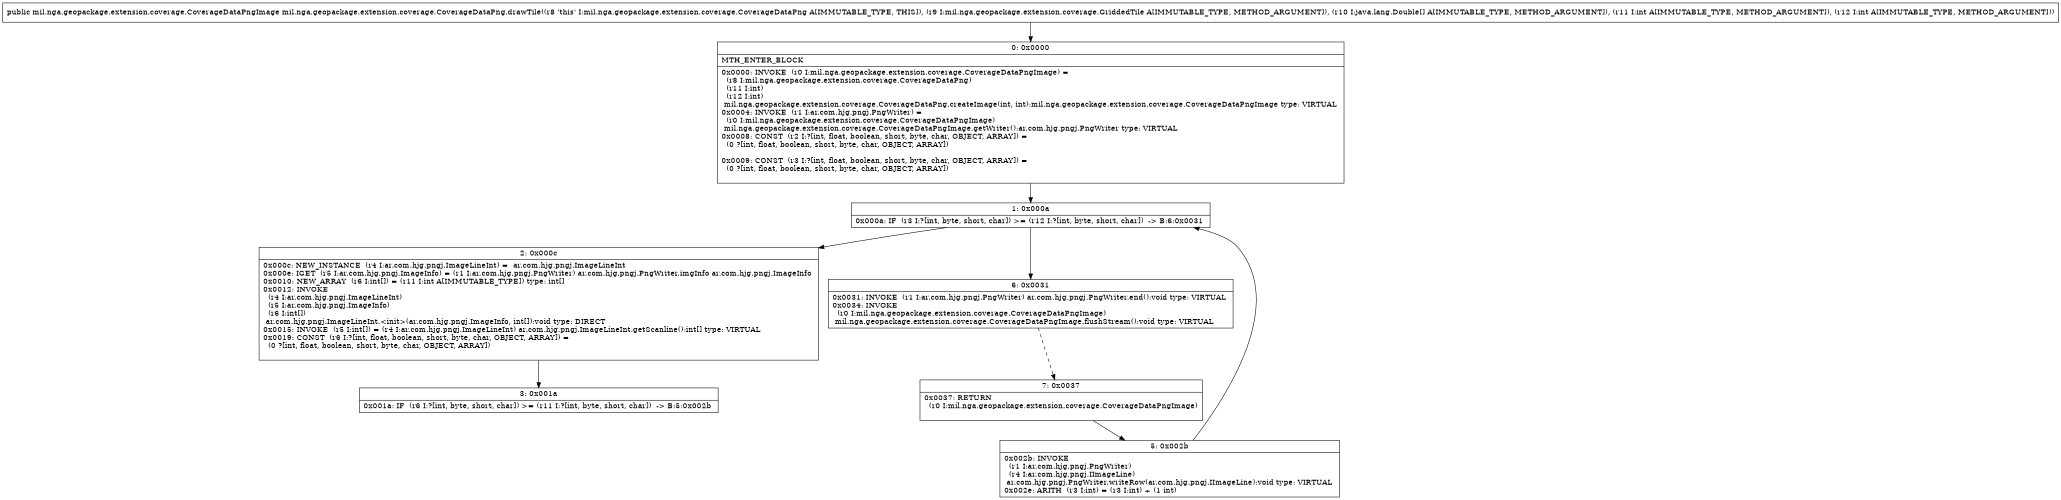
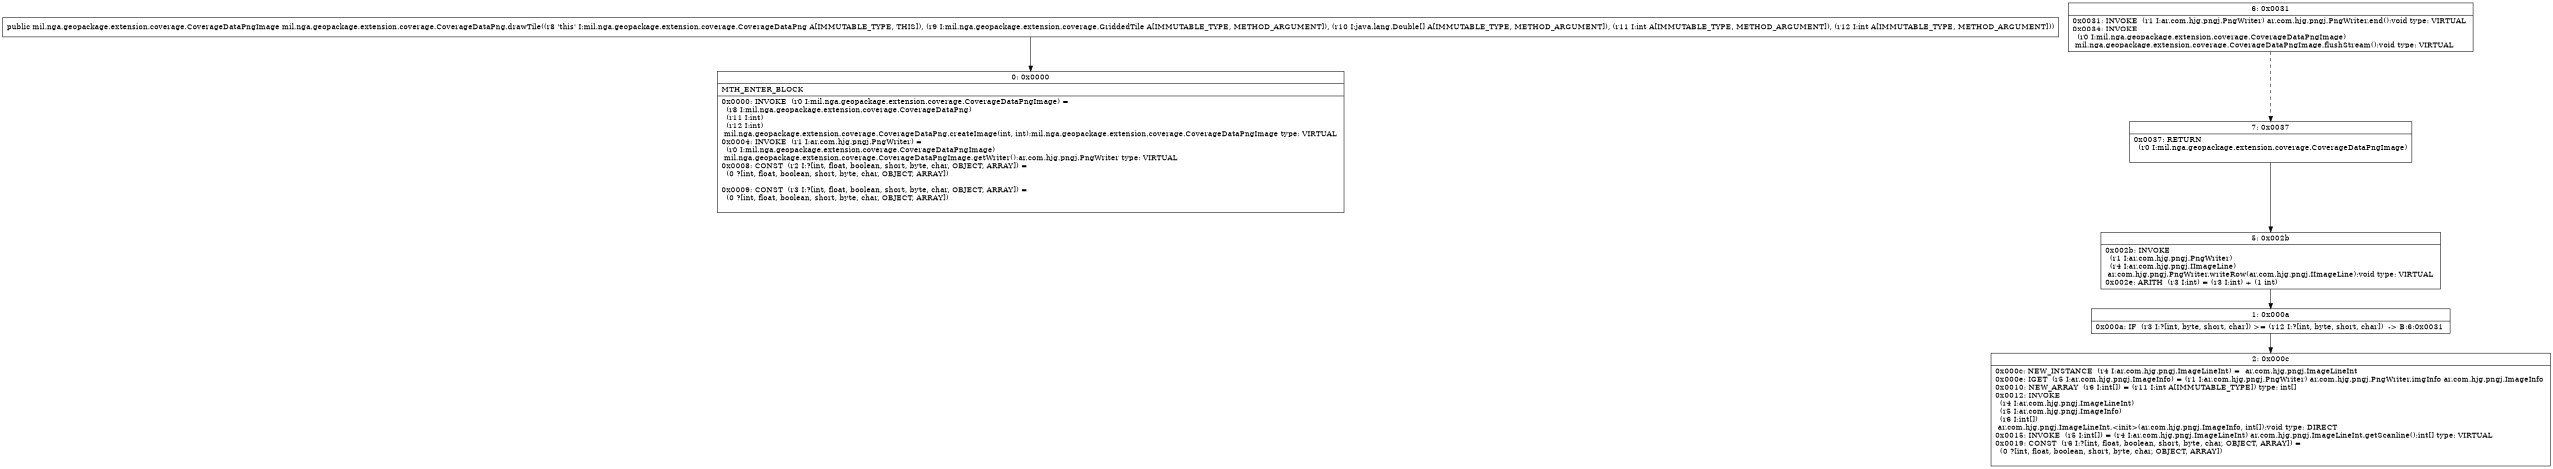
(1031, 190) -> none
(1031, 251) -> none
(539, 400) -> none
